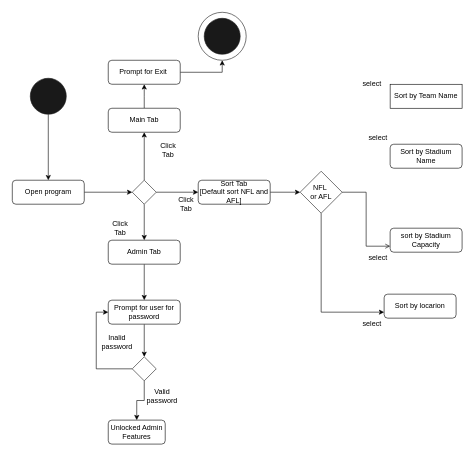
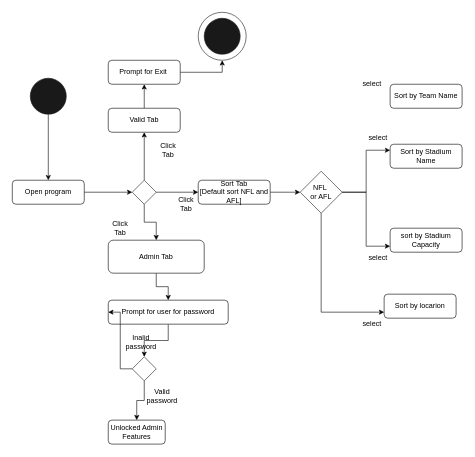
(426, 96) -> (426, 96)
(144, 120) -> (144, 120)
none -> (366, 150)
(386, 246) -> (384, 246)
(144, 252) -> (156, 257)
(144, 312) -> (168, 312)
(117, 342) -> (141, 342)
